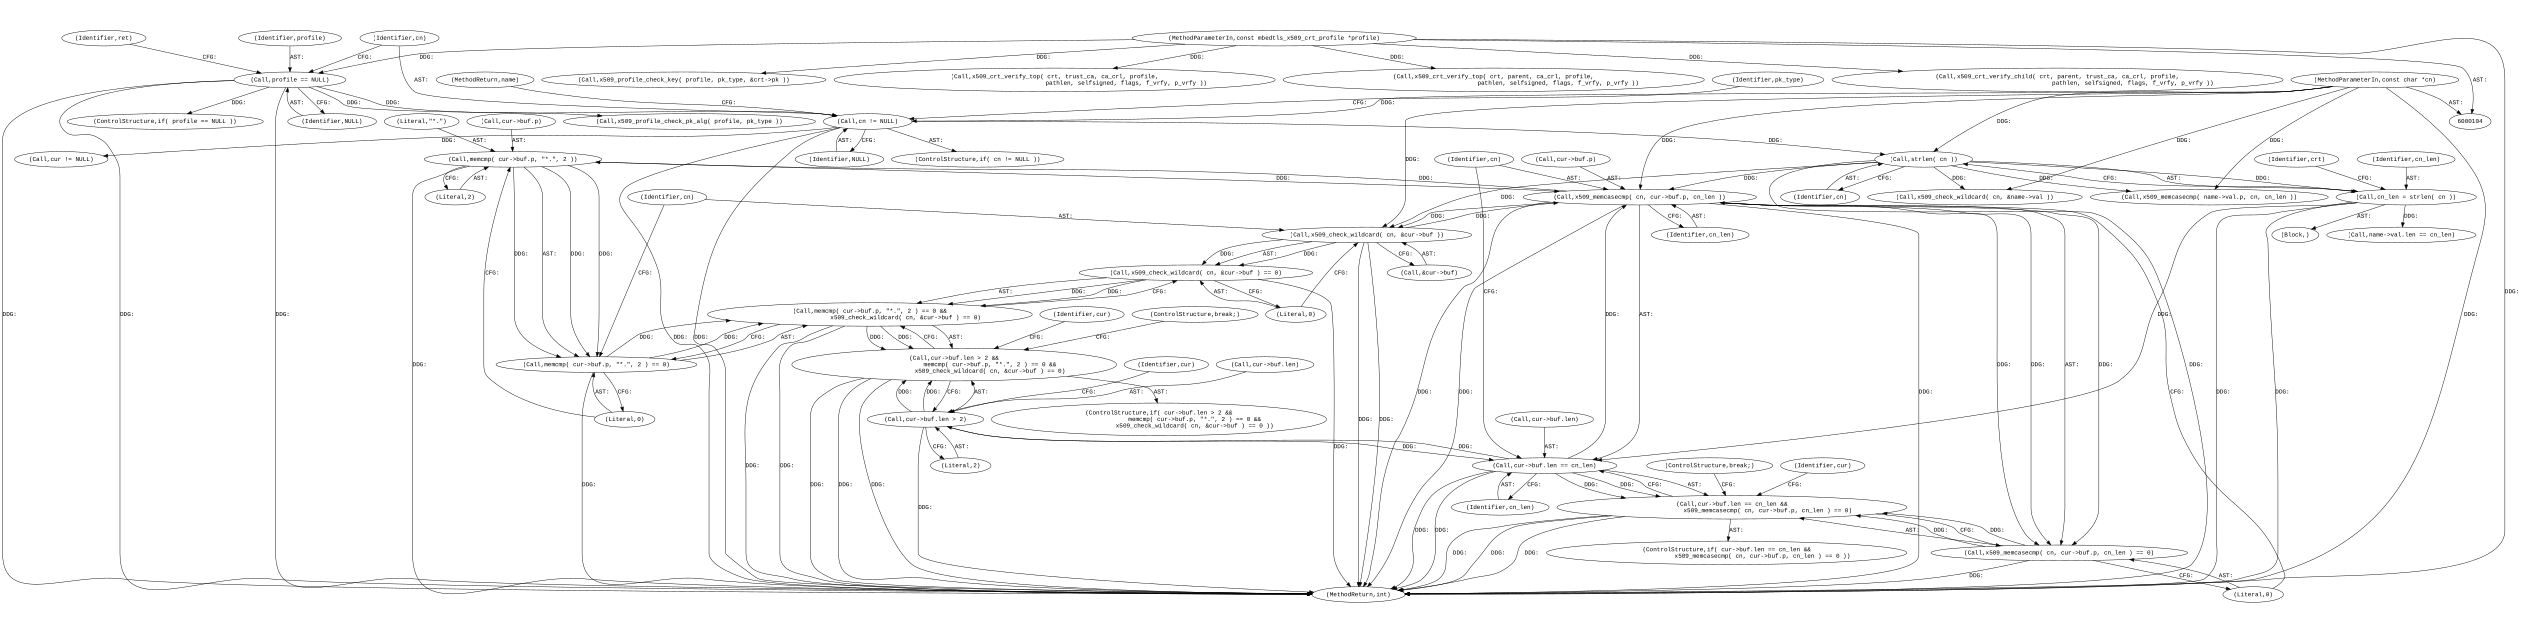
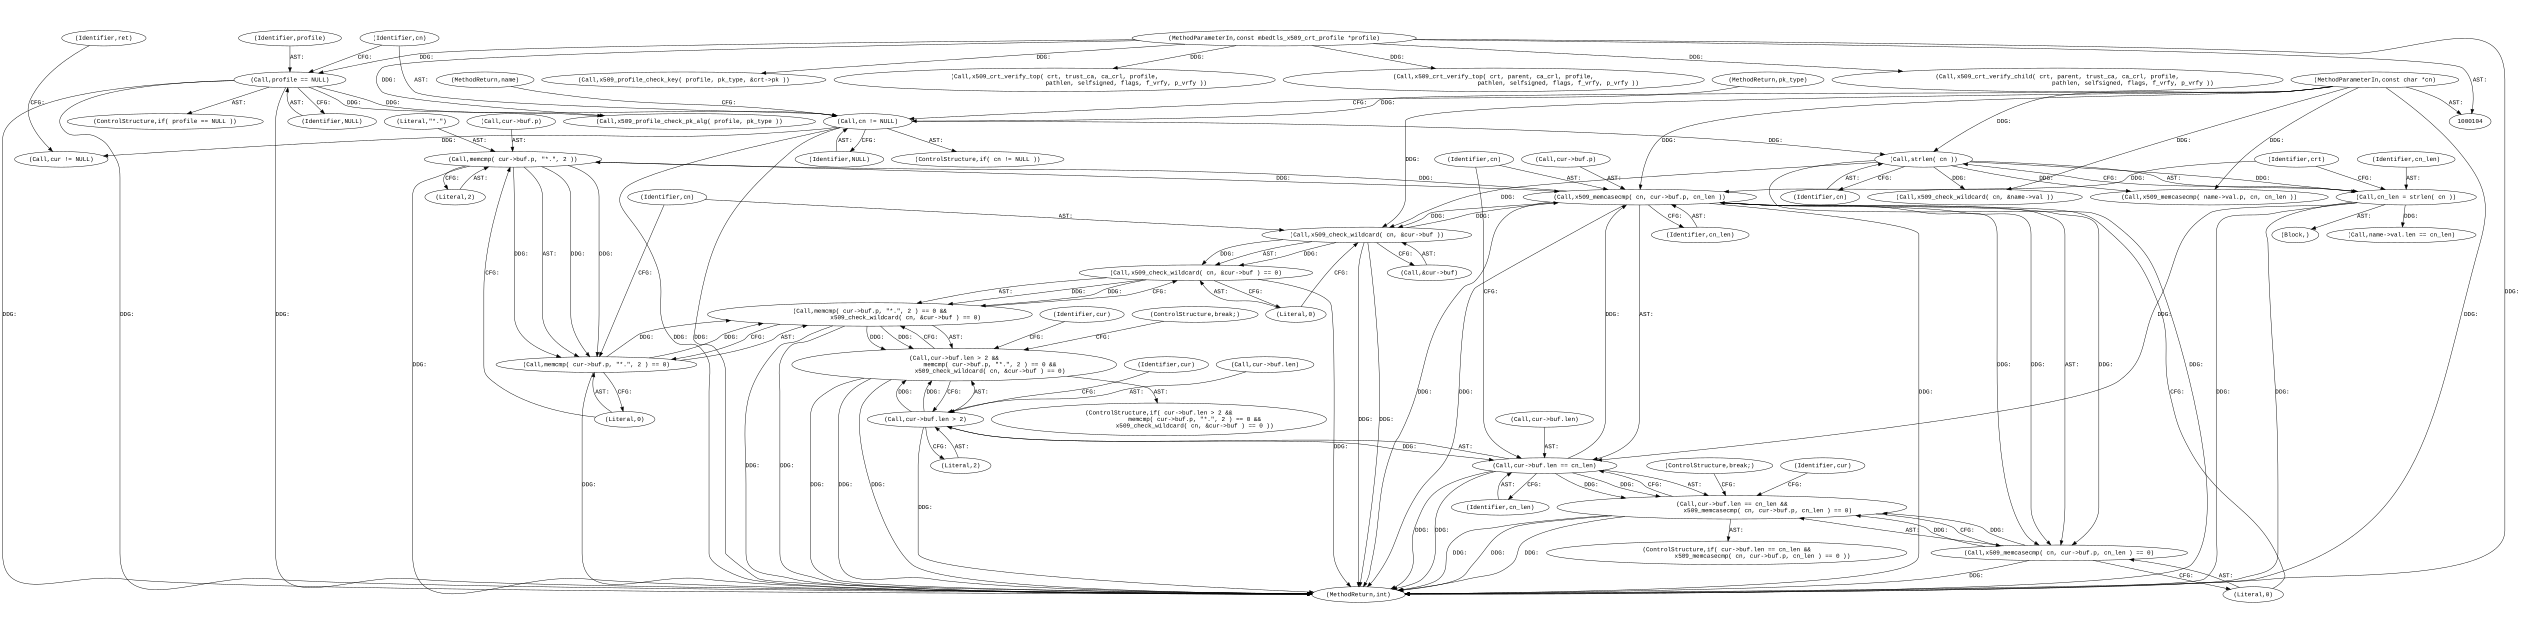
none -> (637, 52)
(193, 58) -> (37, 88)
(1768, 80) -> (1768, 80)
(241, 103) -> (241, 103)
(2470, 122) -> (2470, 122)
(1770, 172) -> (1994, 189)
(1468, 447) -> (1468, 447)
